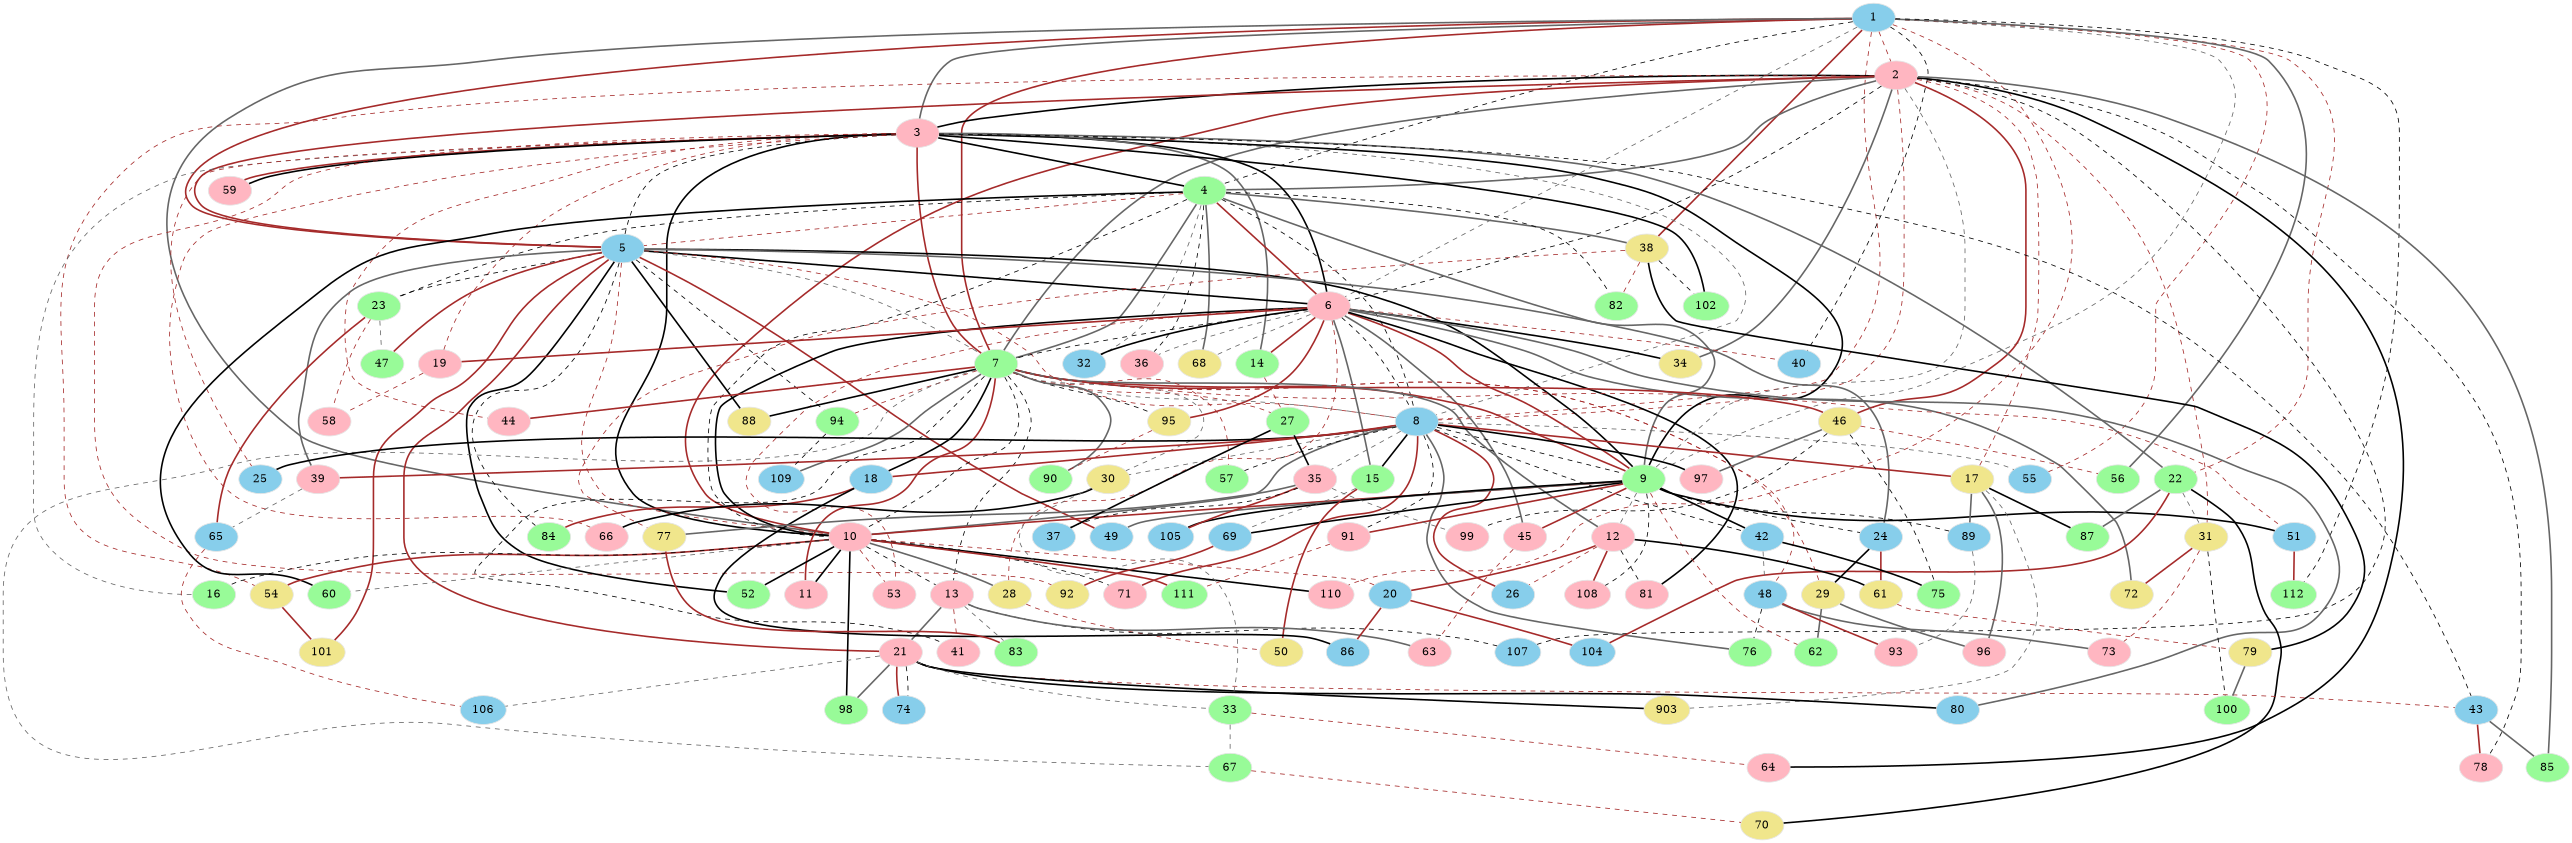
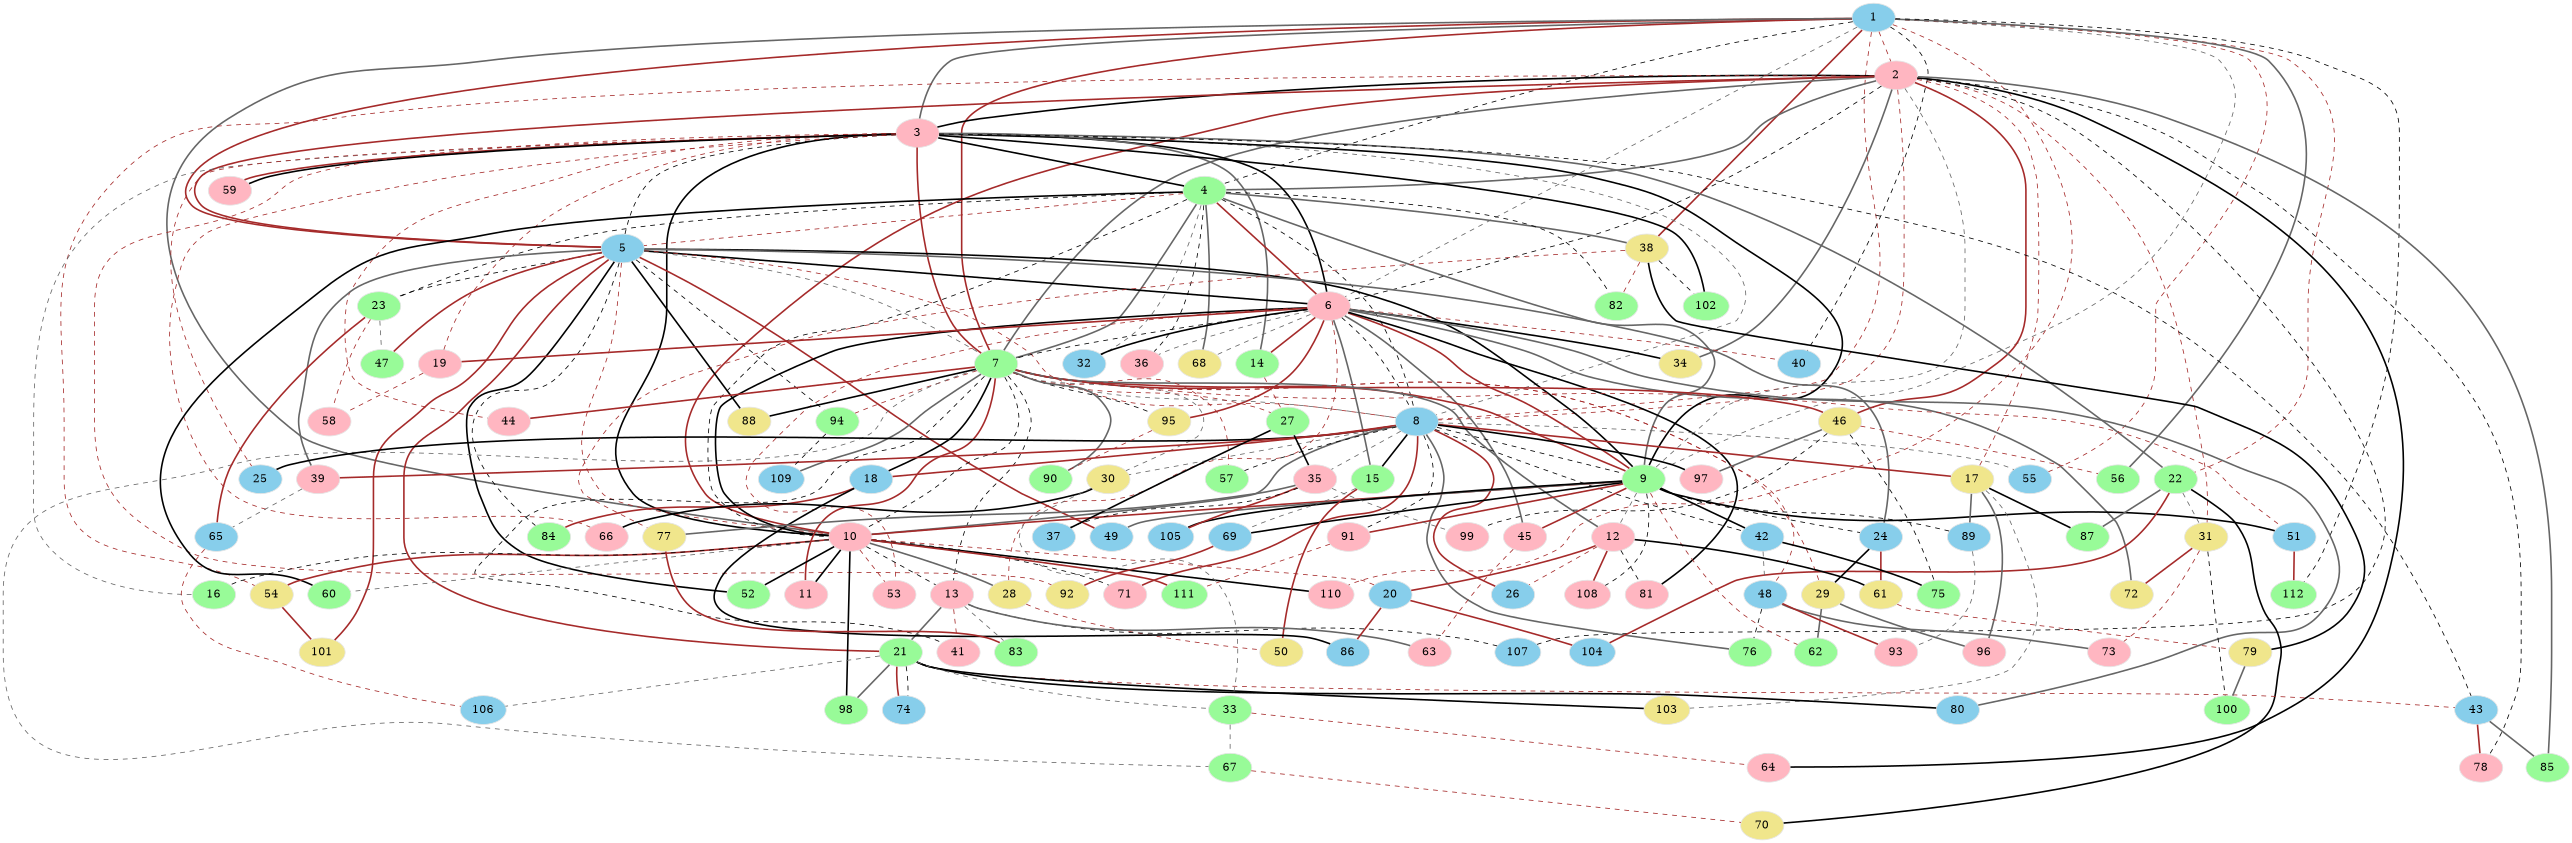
(901, 652) -> (901, 652)
(1667, 710) -> (1667, 710)
